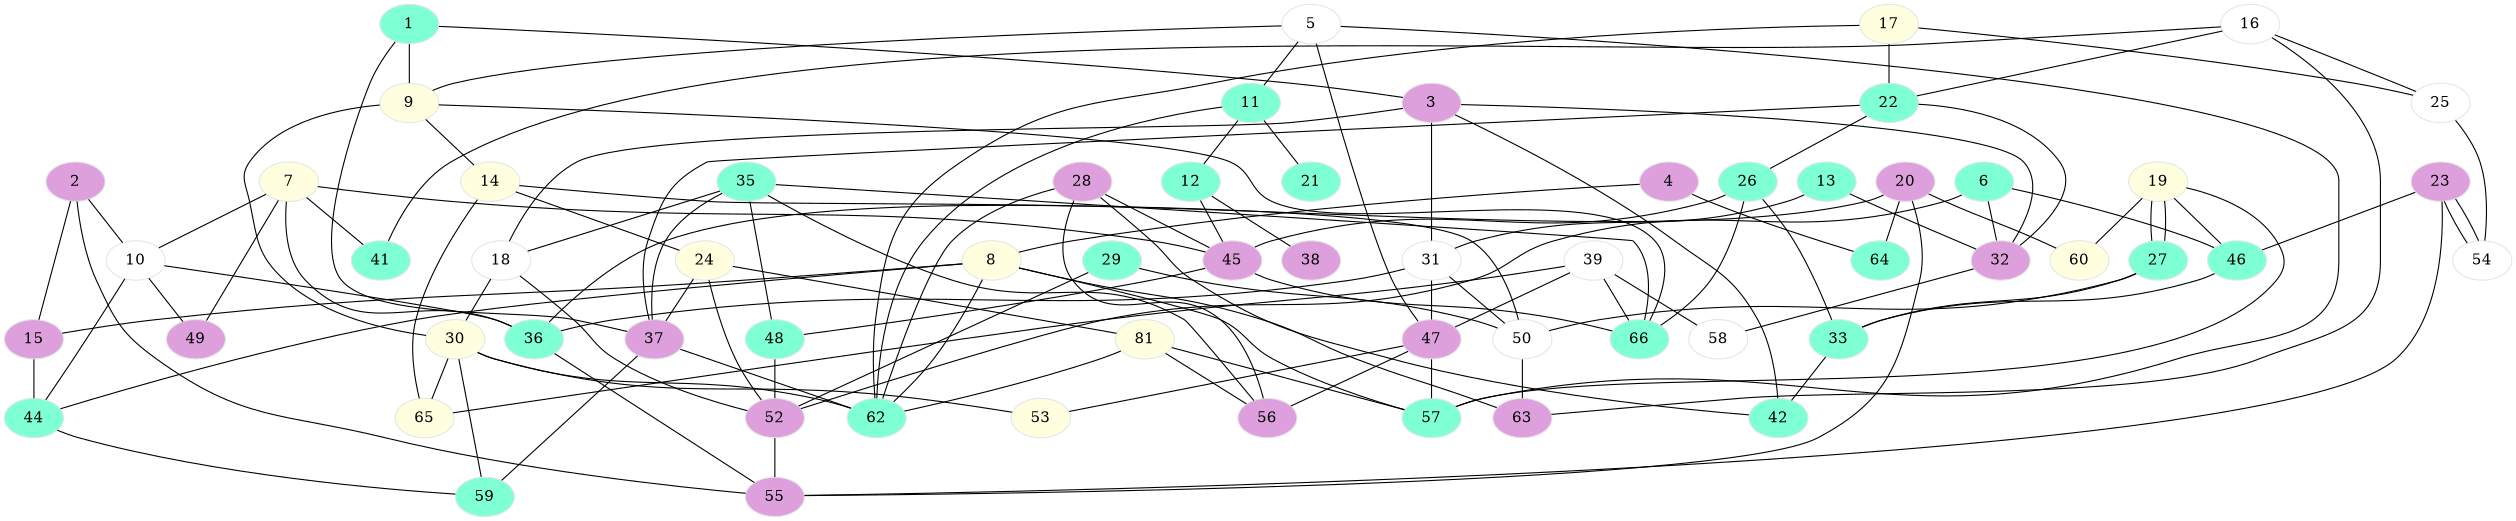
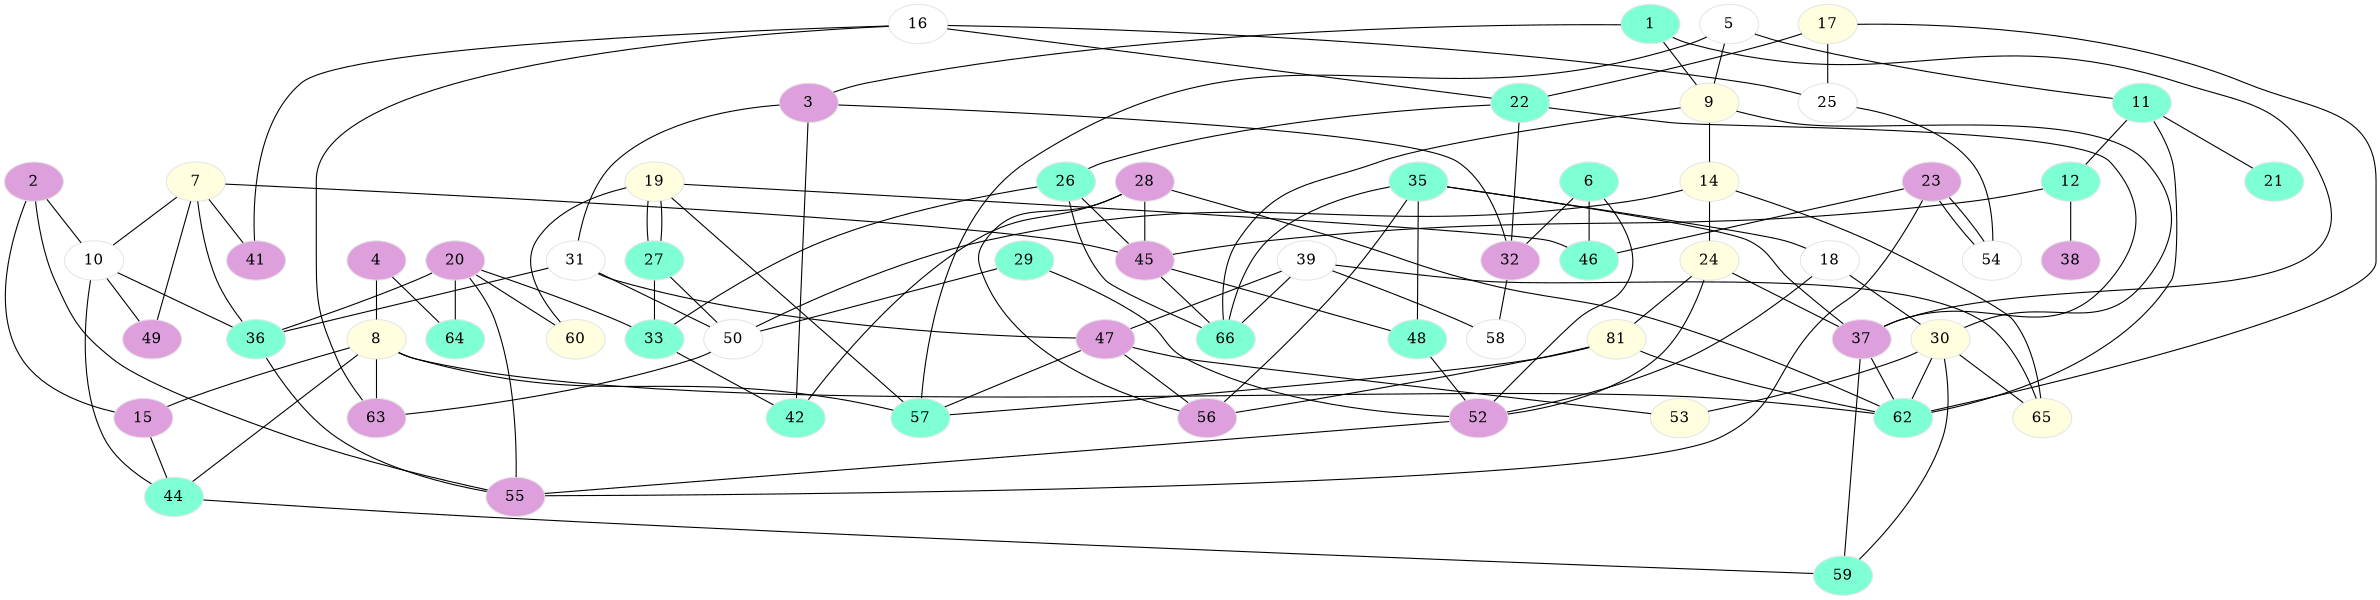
(890, 133) -> none
(1827, 182) -> none
(1358, 186) -> none
(381, 260) -> (256, 260)
(2065, 301) -> (557, 297)
